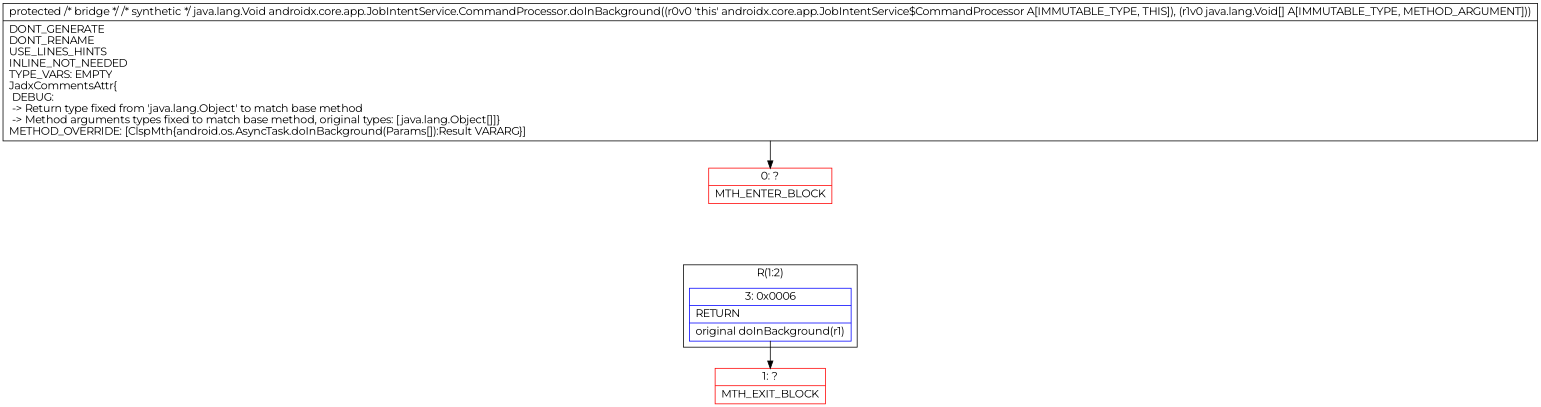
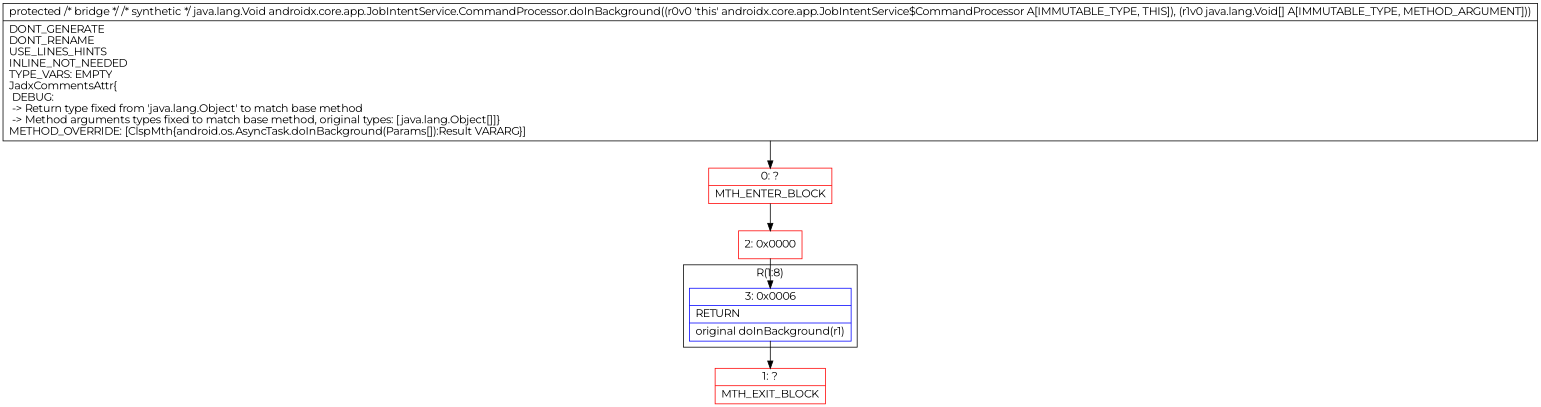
none -> (770, 245)
(770, 274) -> (770, 274)
